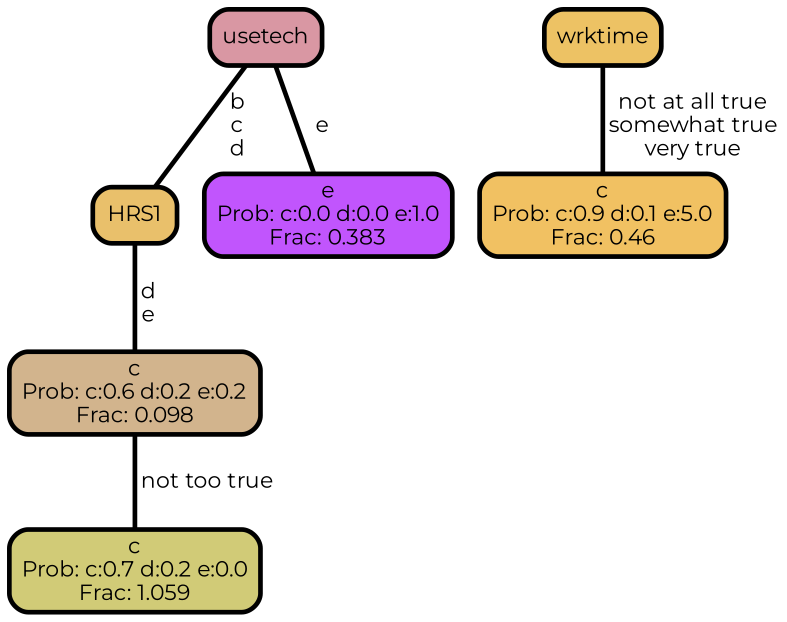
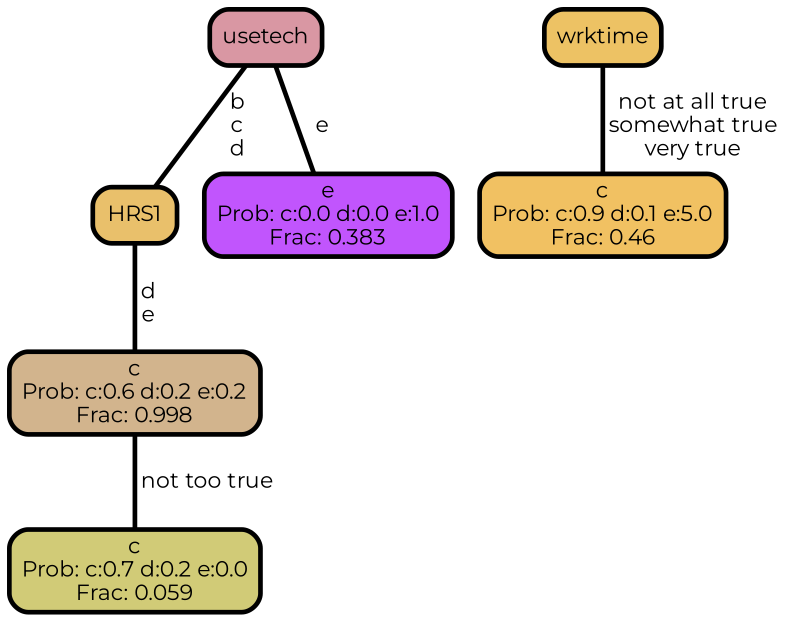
(135, 393) -> (135, 393)
(135, 571) -> (135, 571)
